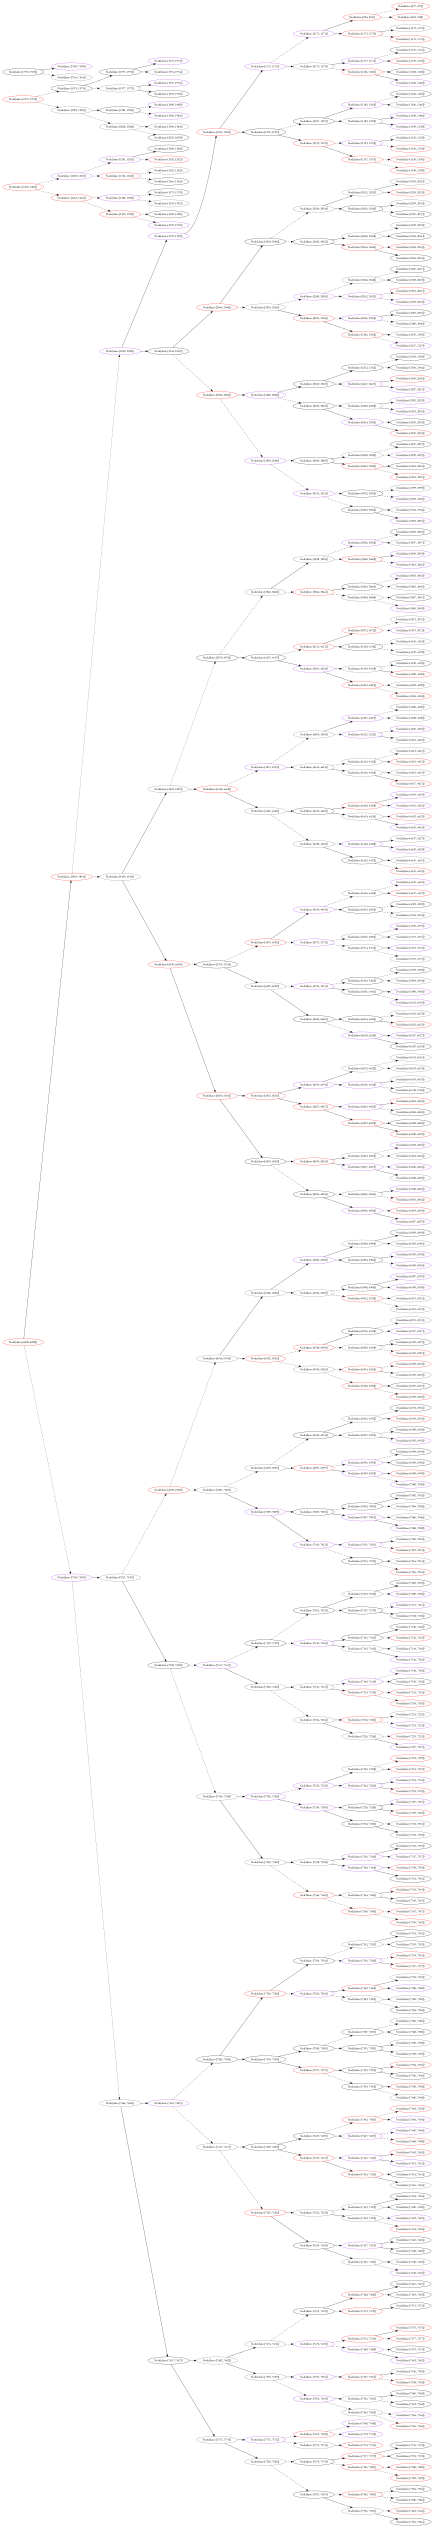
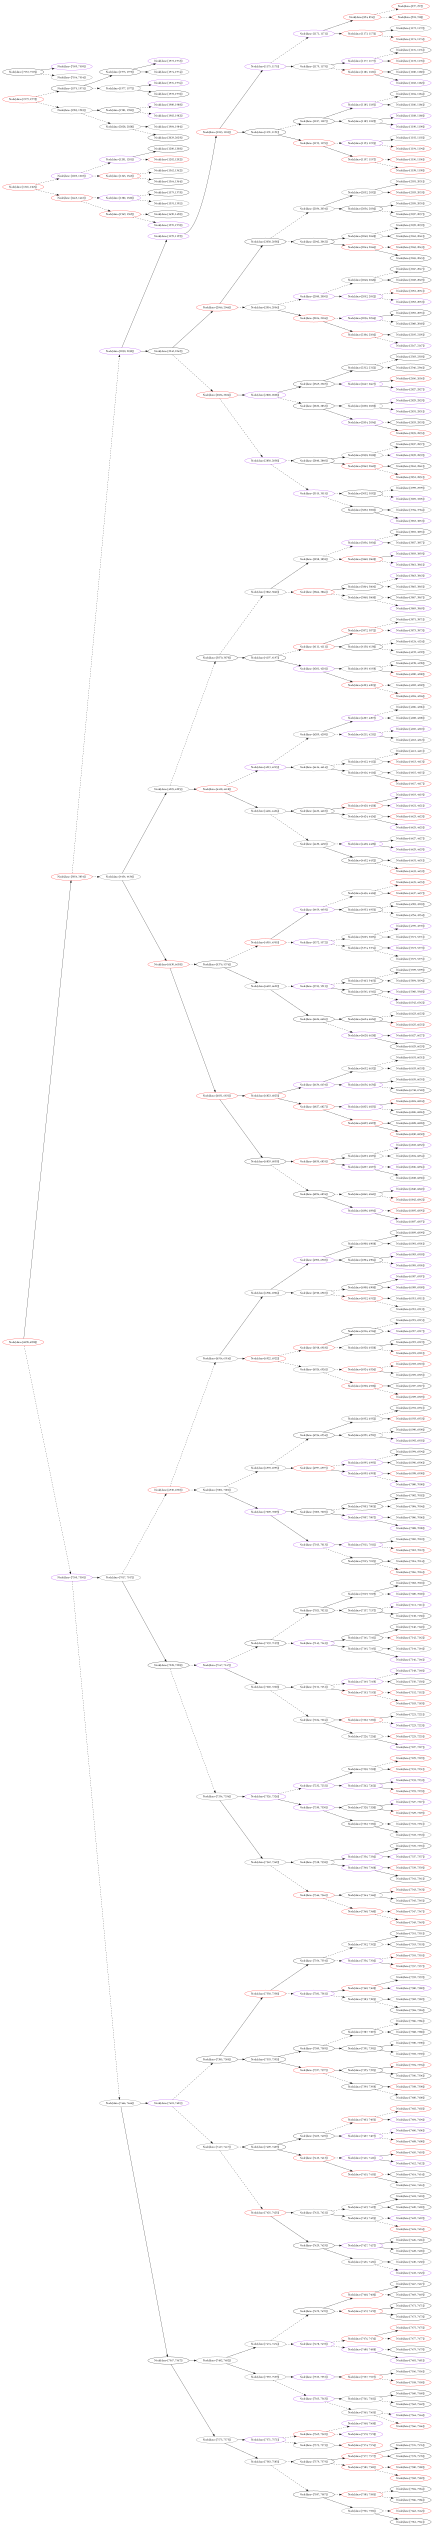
(411, 882) -> (411, 882)
none -> (411, 2317)
